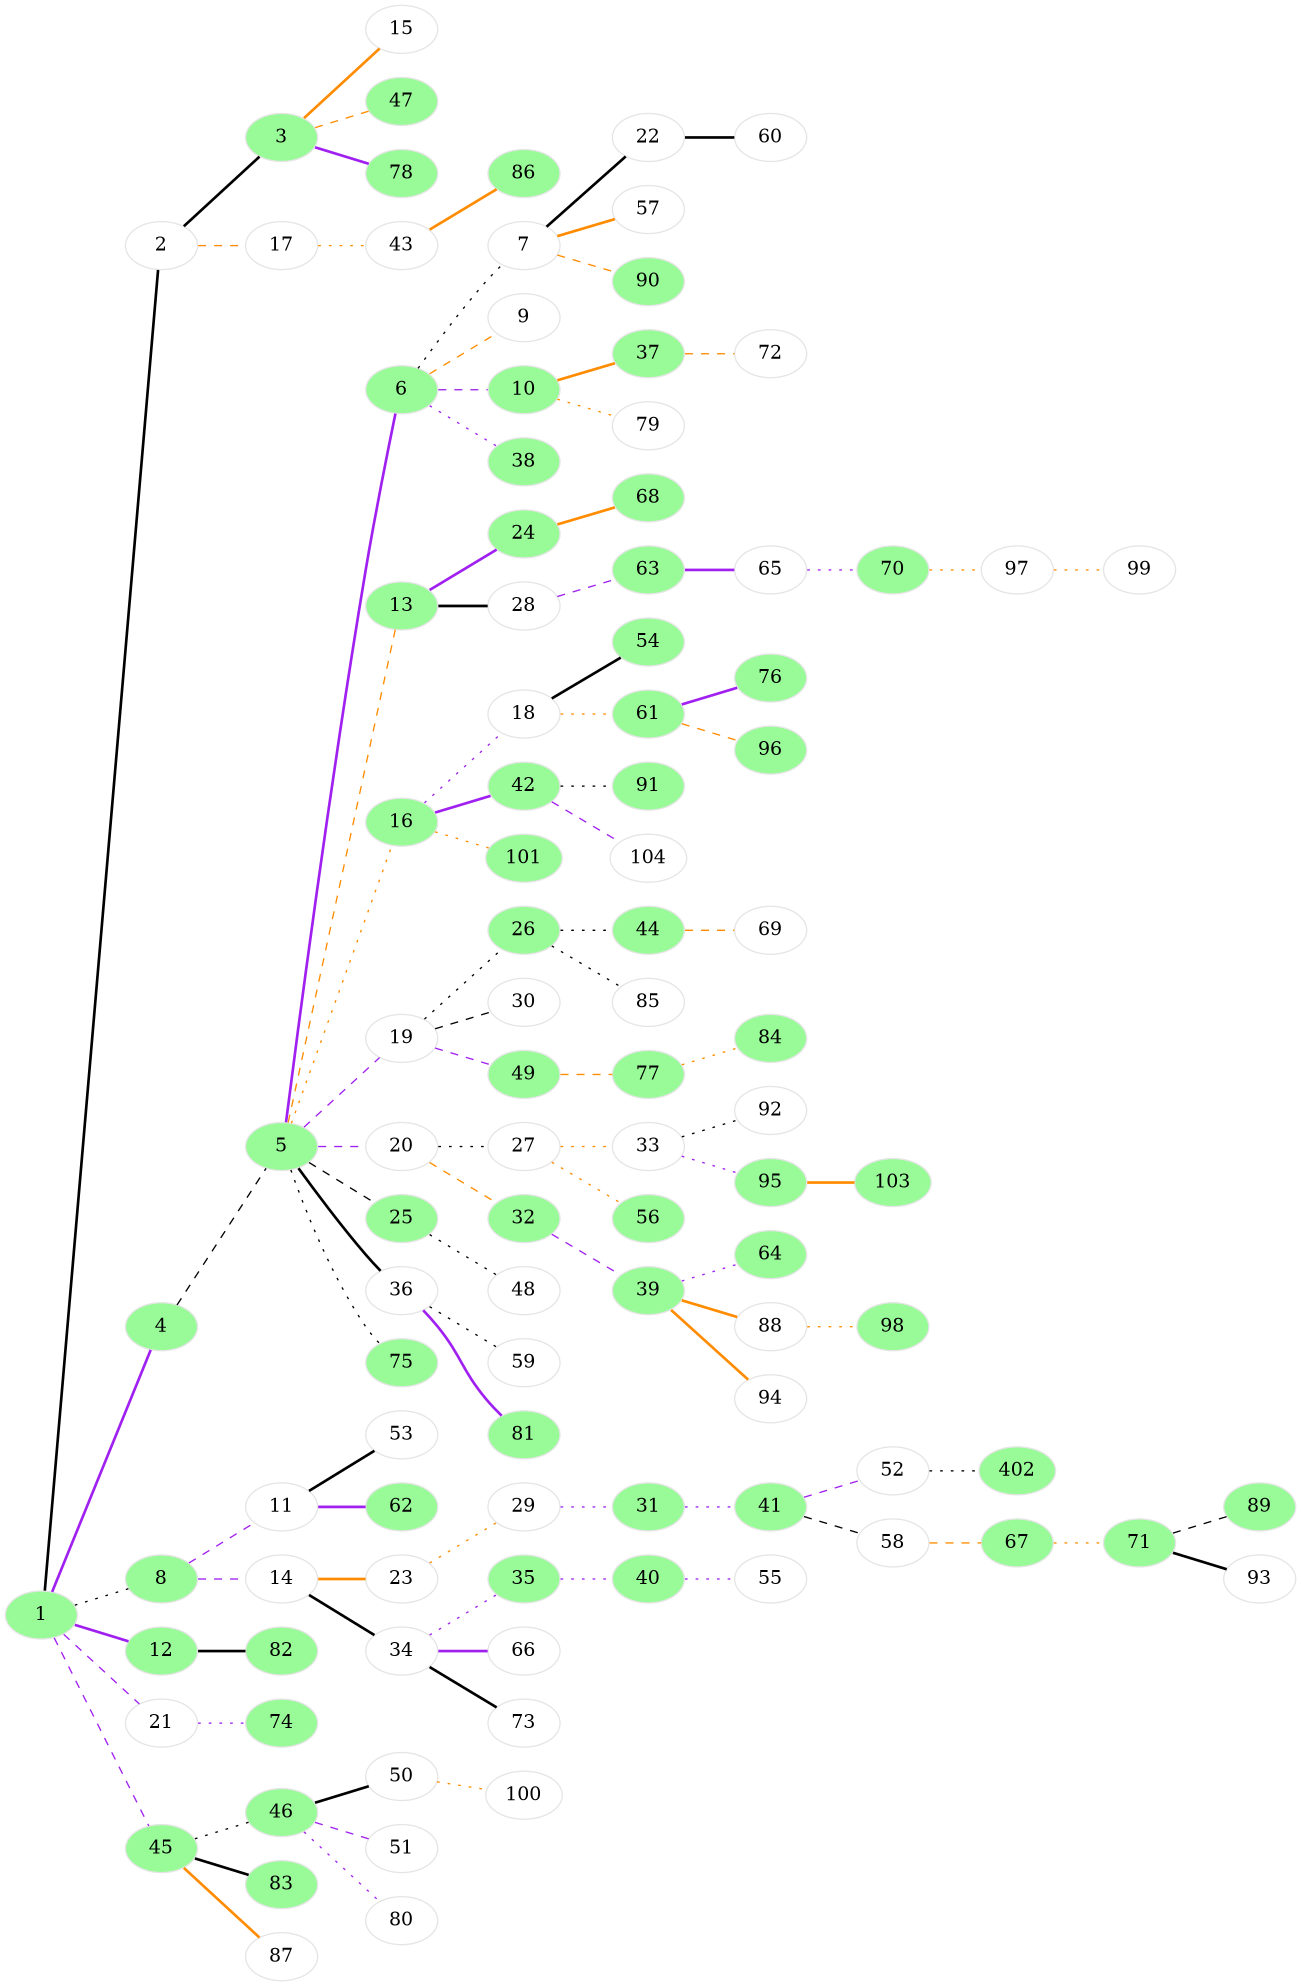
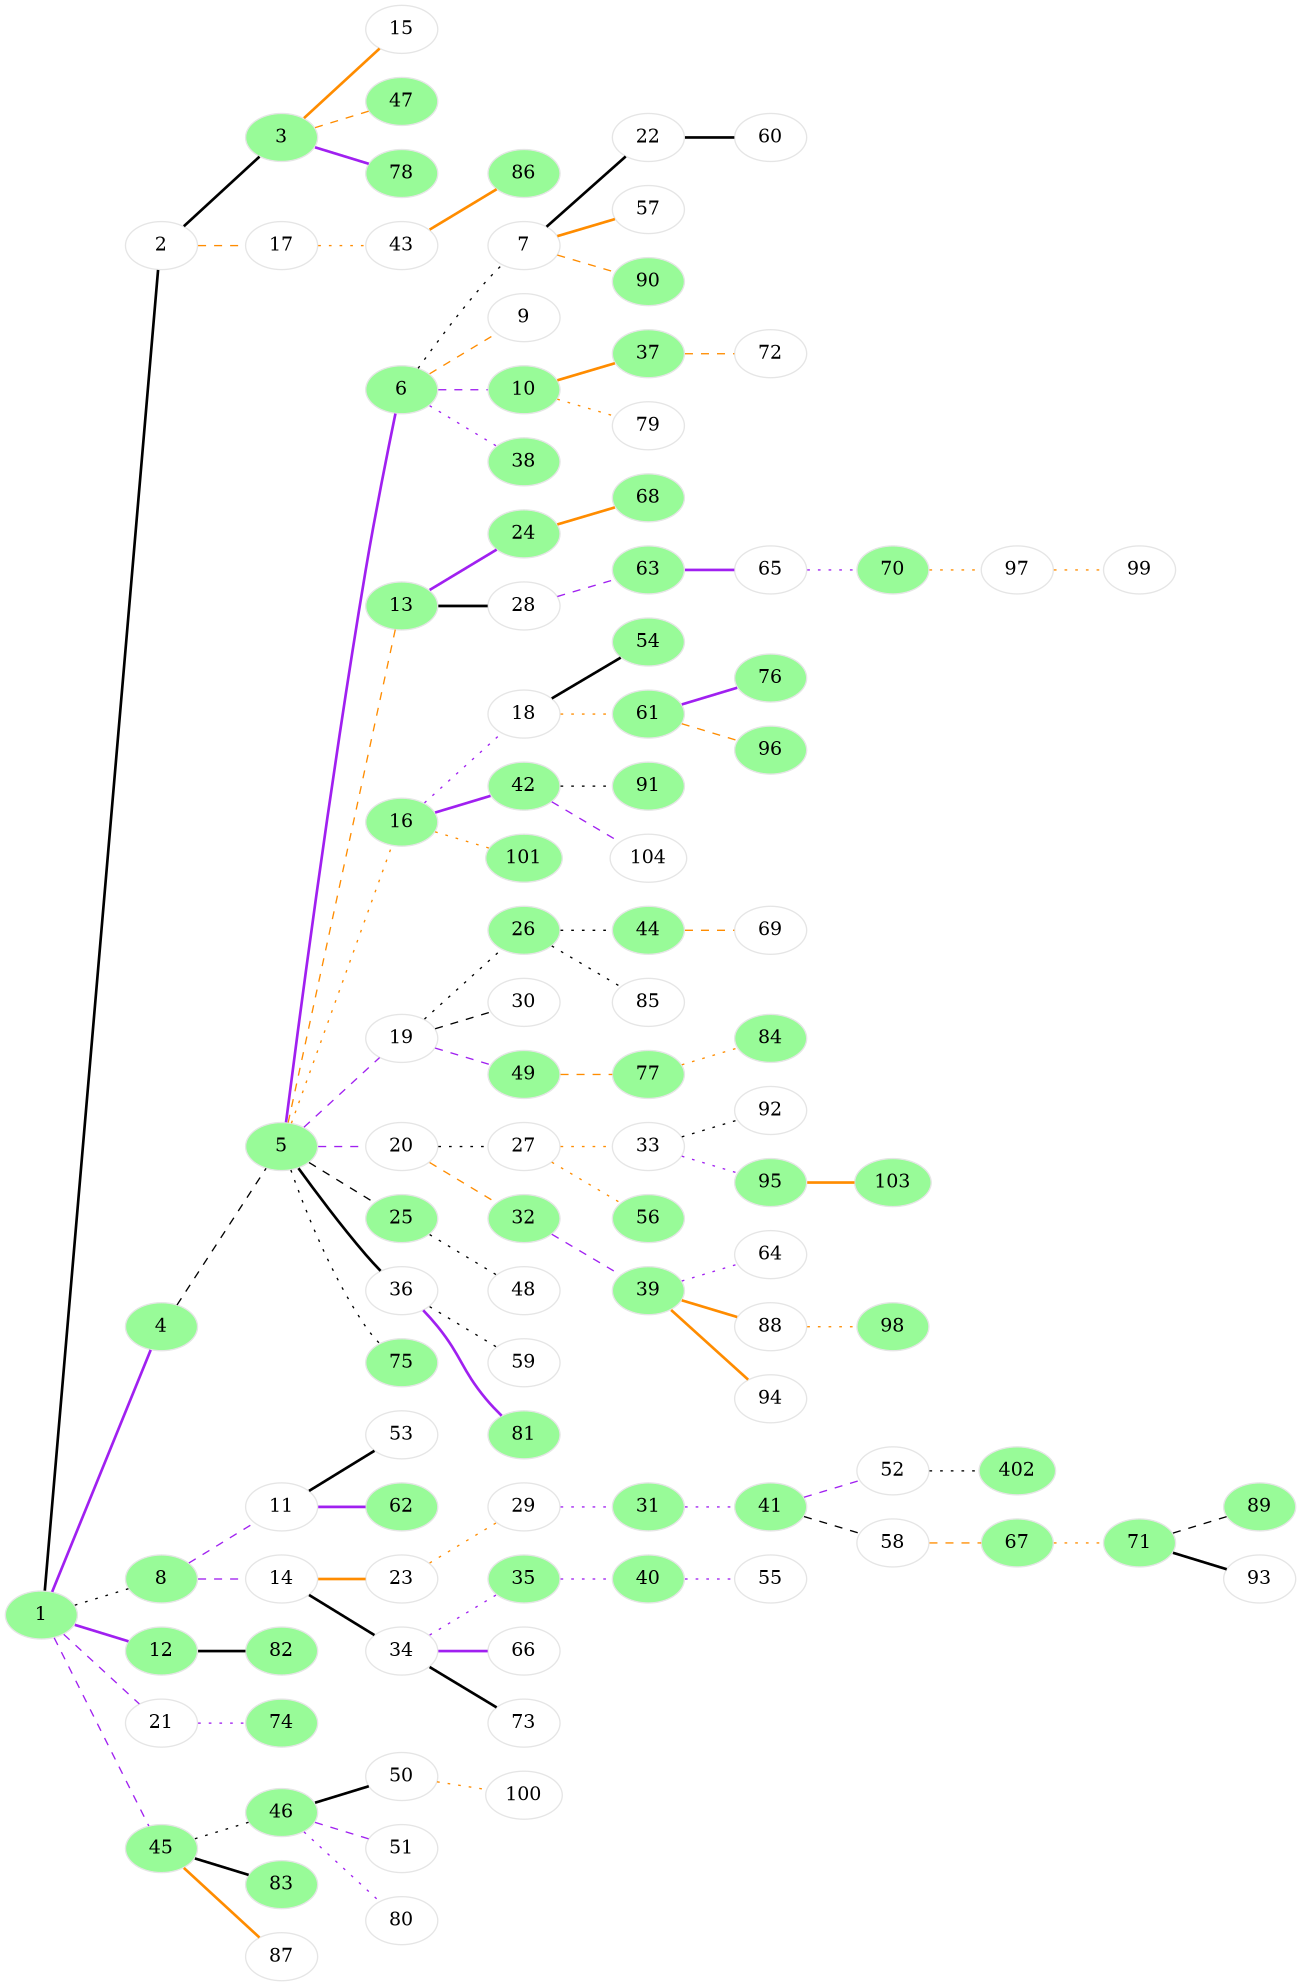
(771, 1255) -> (771, 1255)
